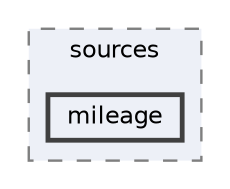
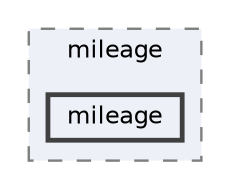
(115, 52) -> (115, 52)
